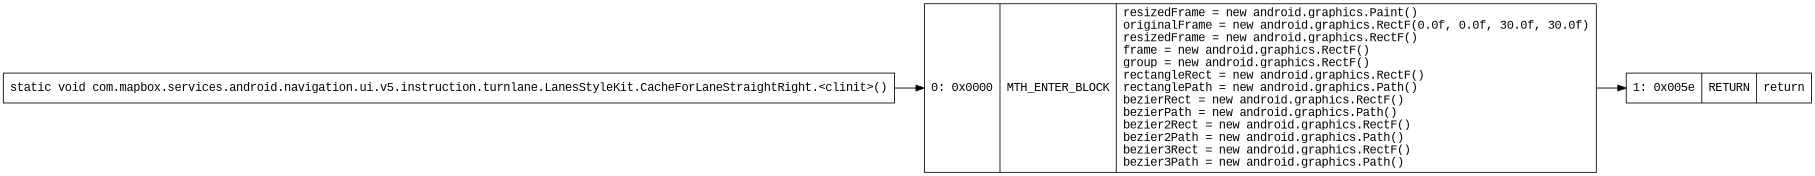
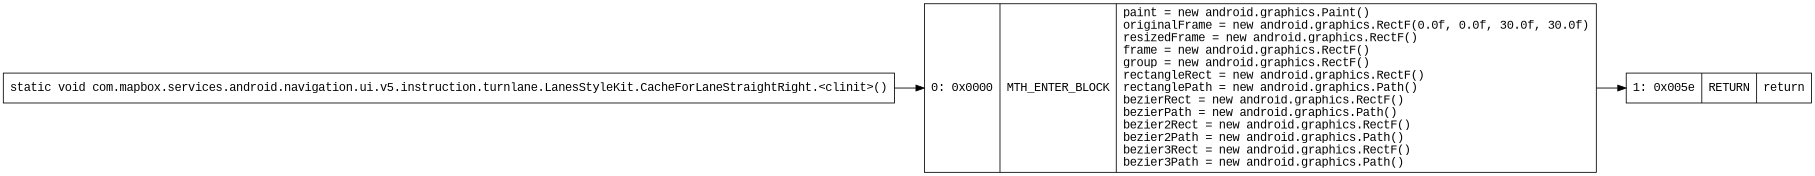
(1270, 13) -> (1247, 13)
